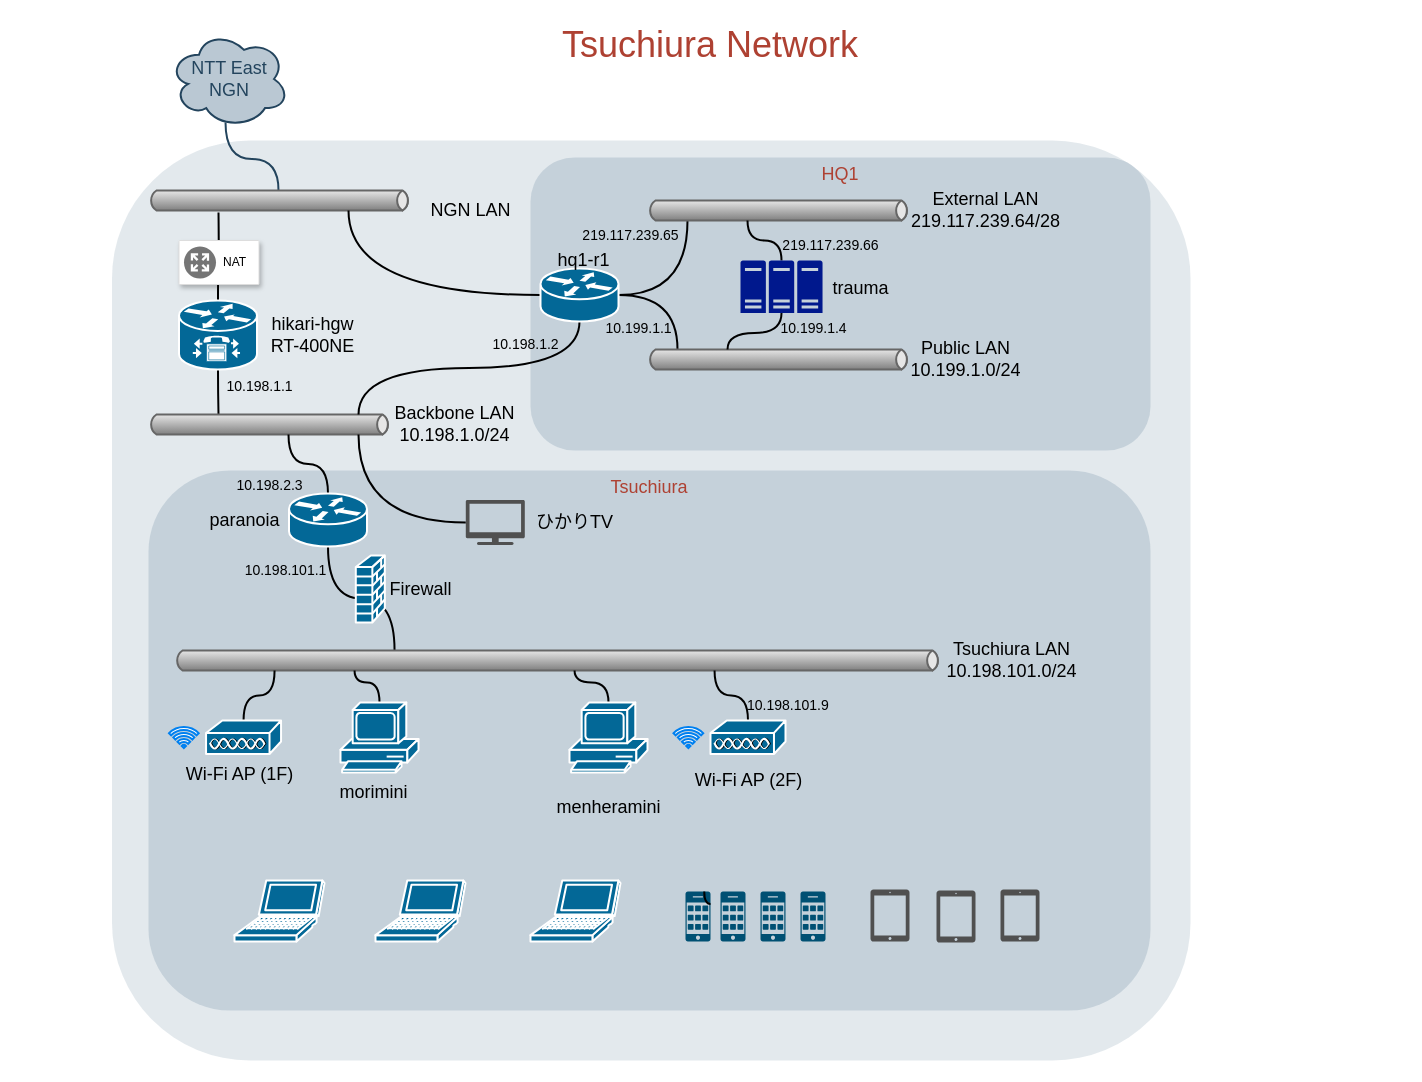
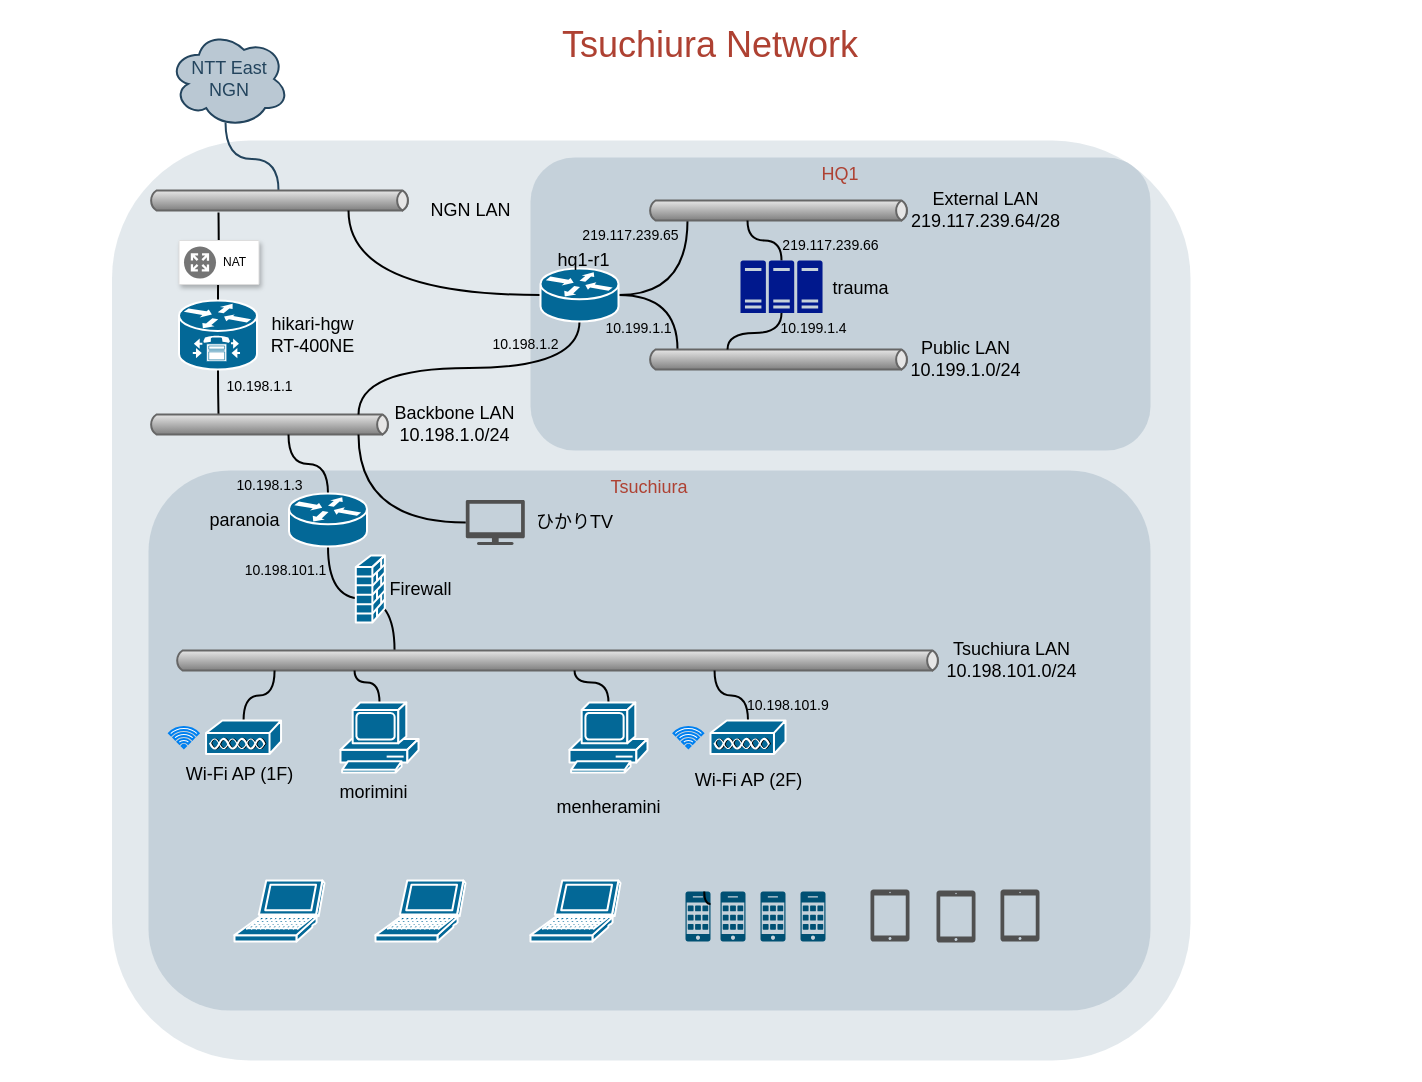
(270, 486) -> (270, 486)
